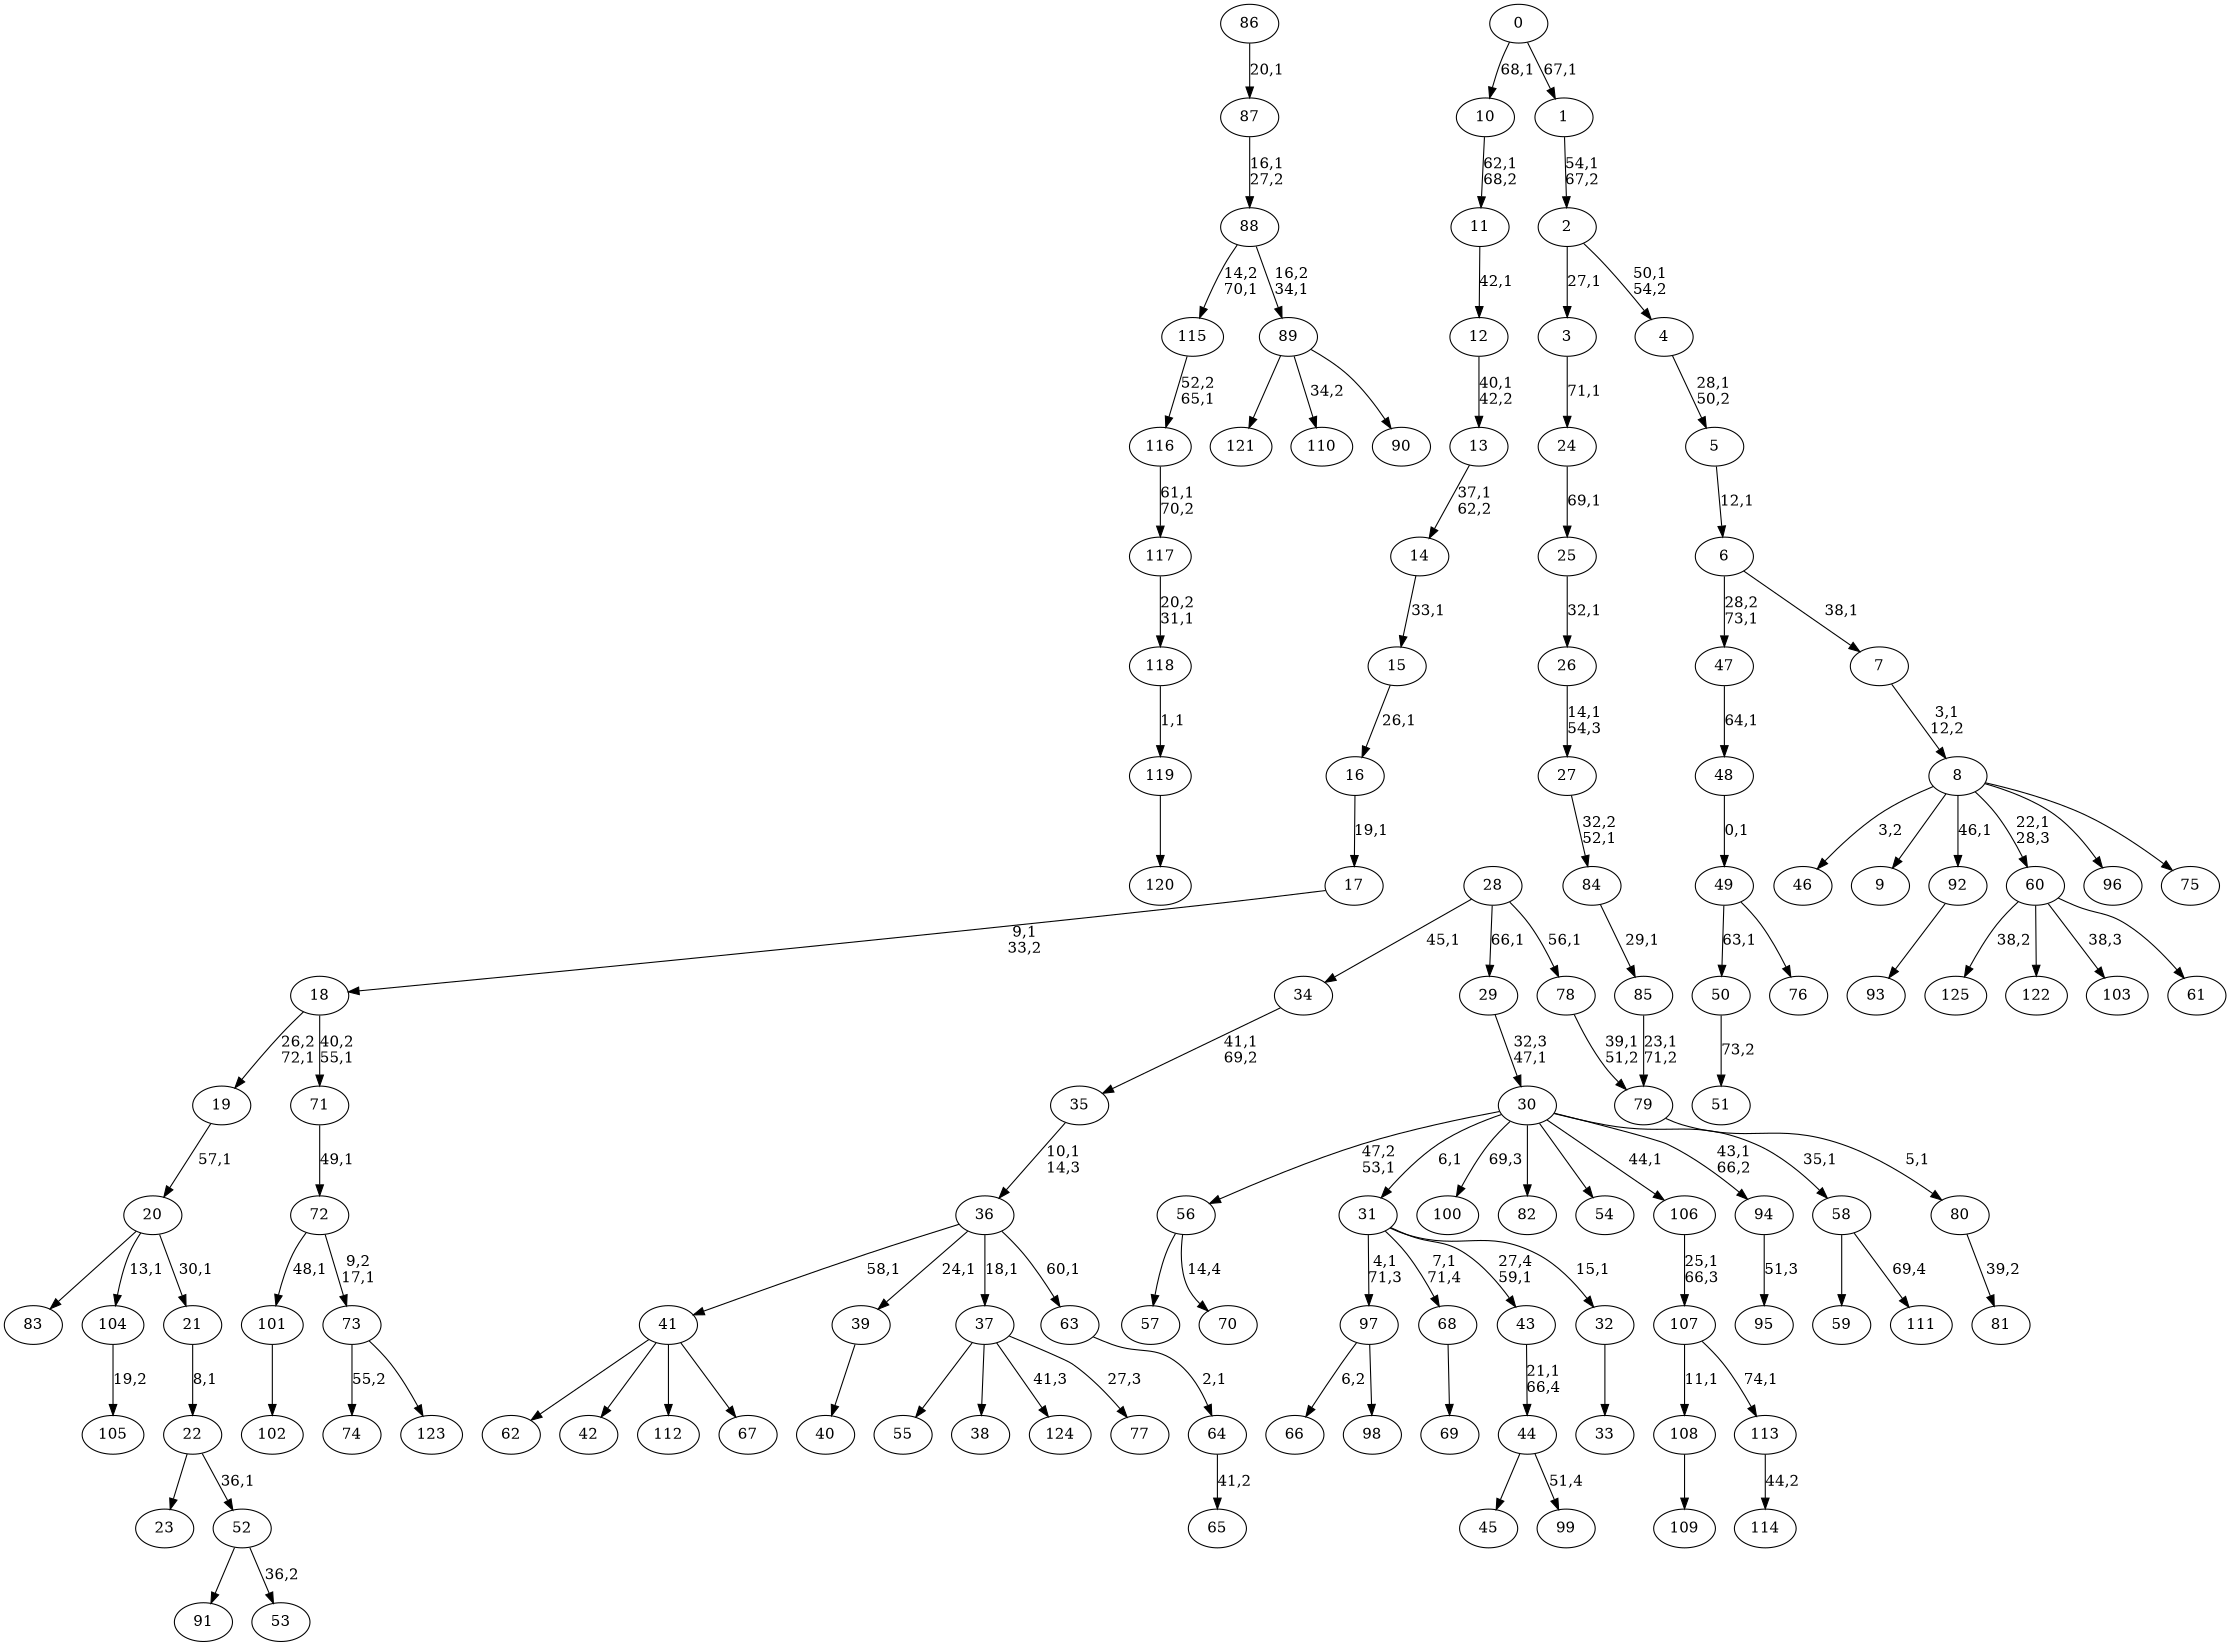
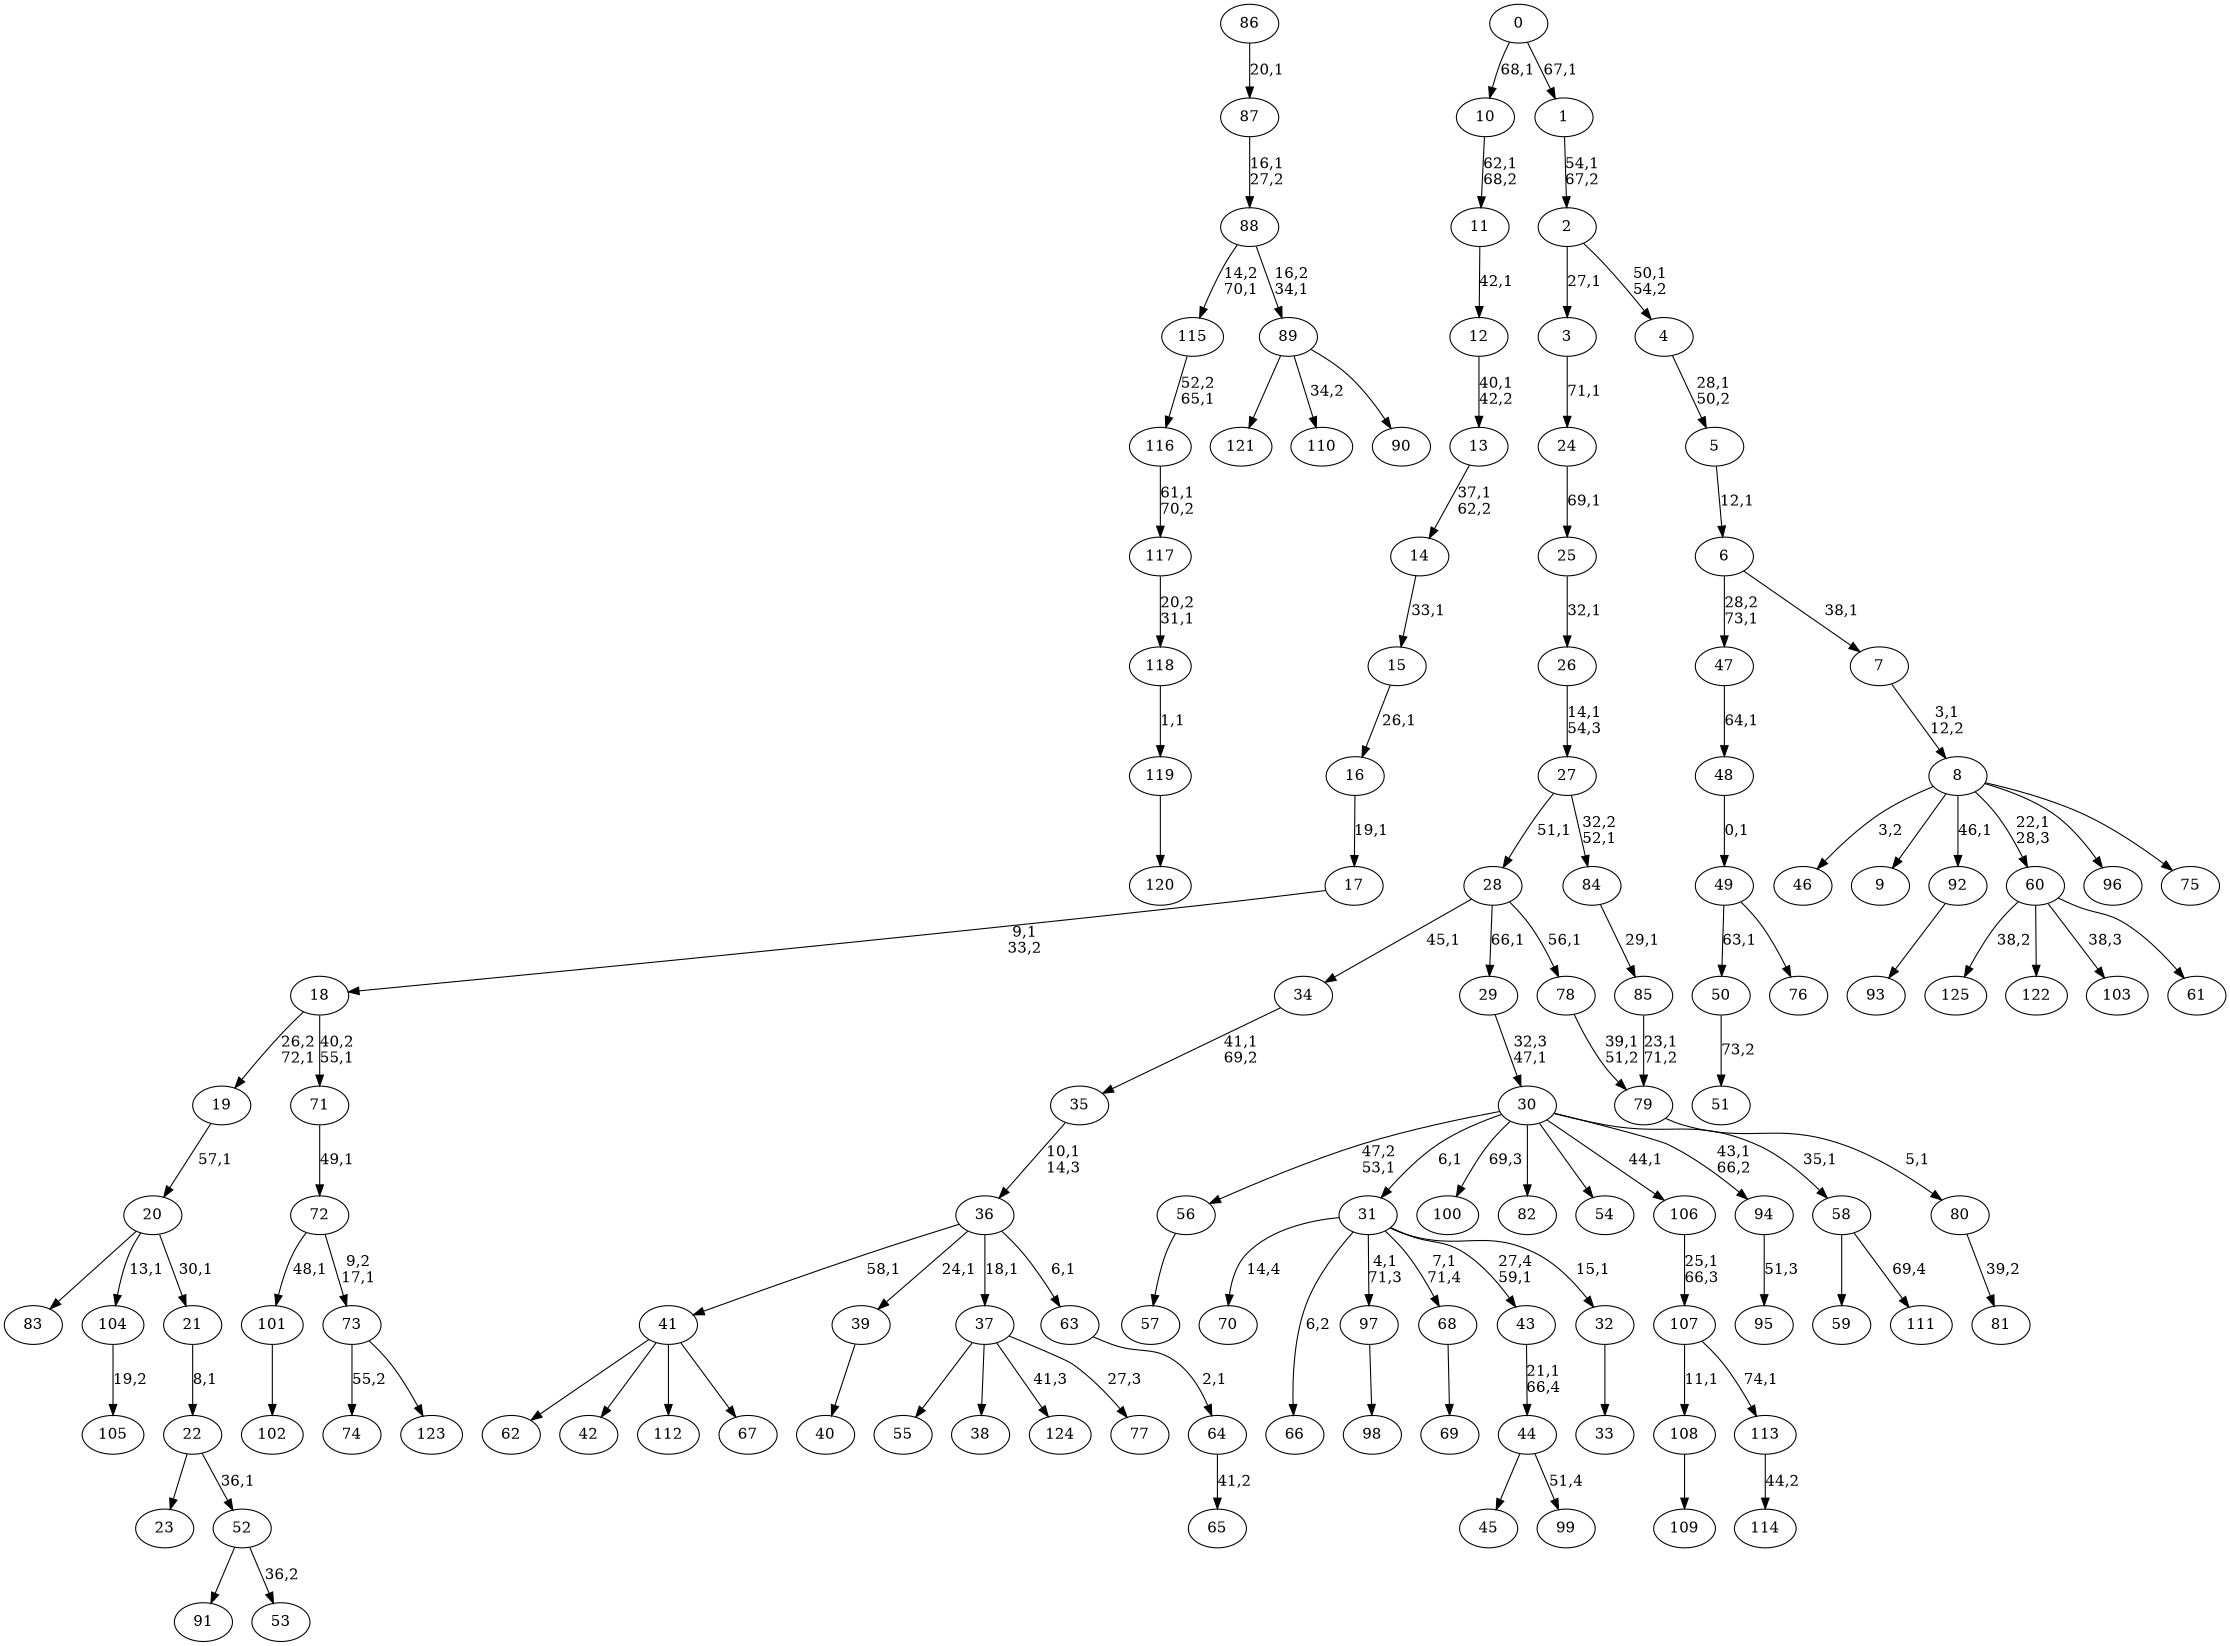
none -> (1530, 825)
(1063, 1270) -> (1063, 1270)
(1183, 1272) -> (1269, 1237)
(1334, 1375) -> (1304, 1311)
